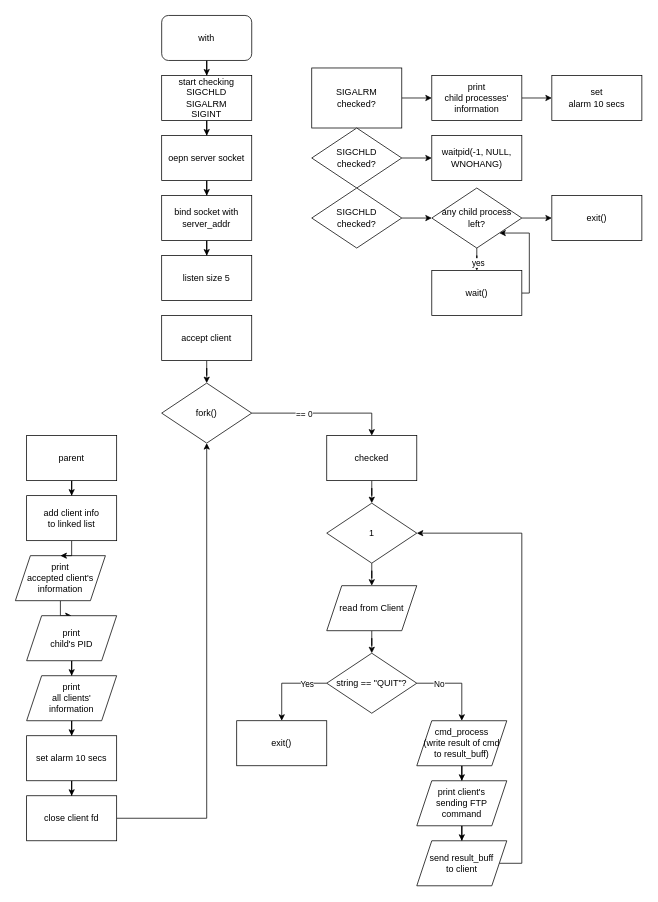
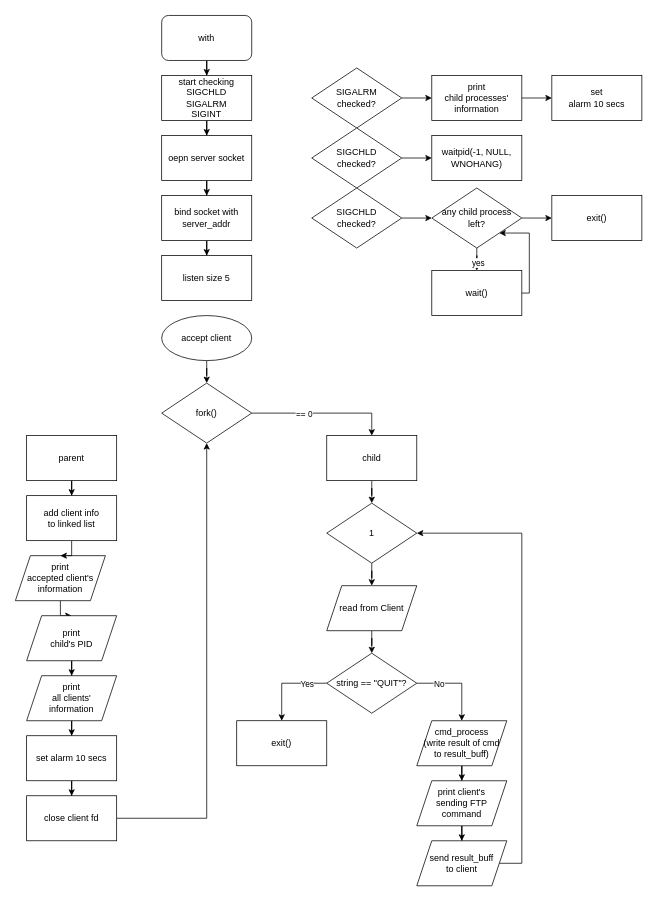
(357, 98) -> (357, 98)
(207, 338) -> (207, 338)
(372, 458) -> (372, 458)
